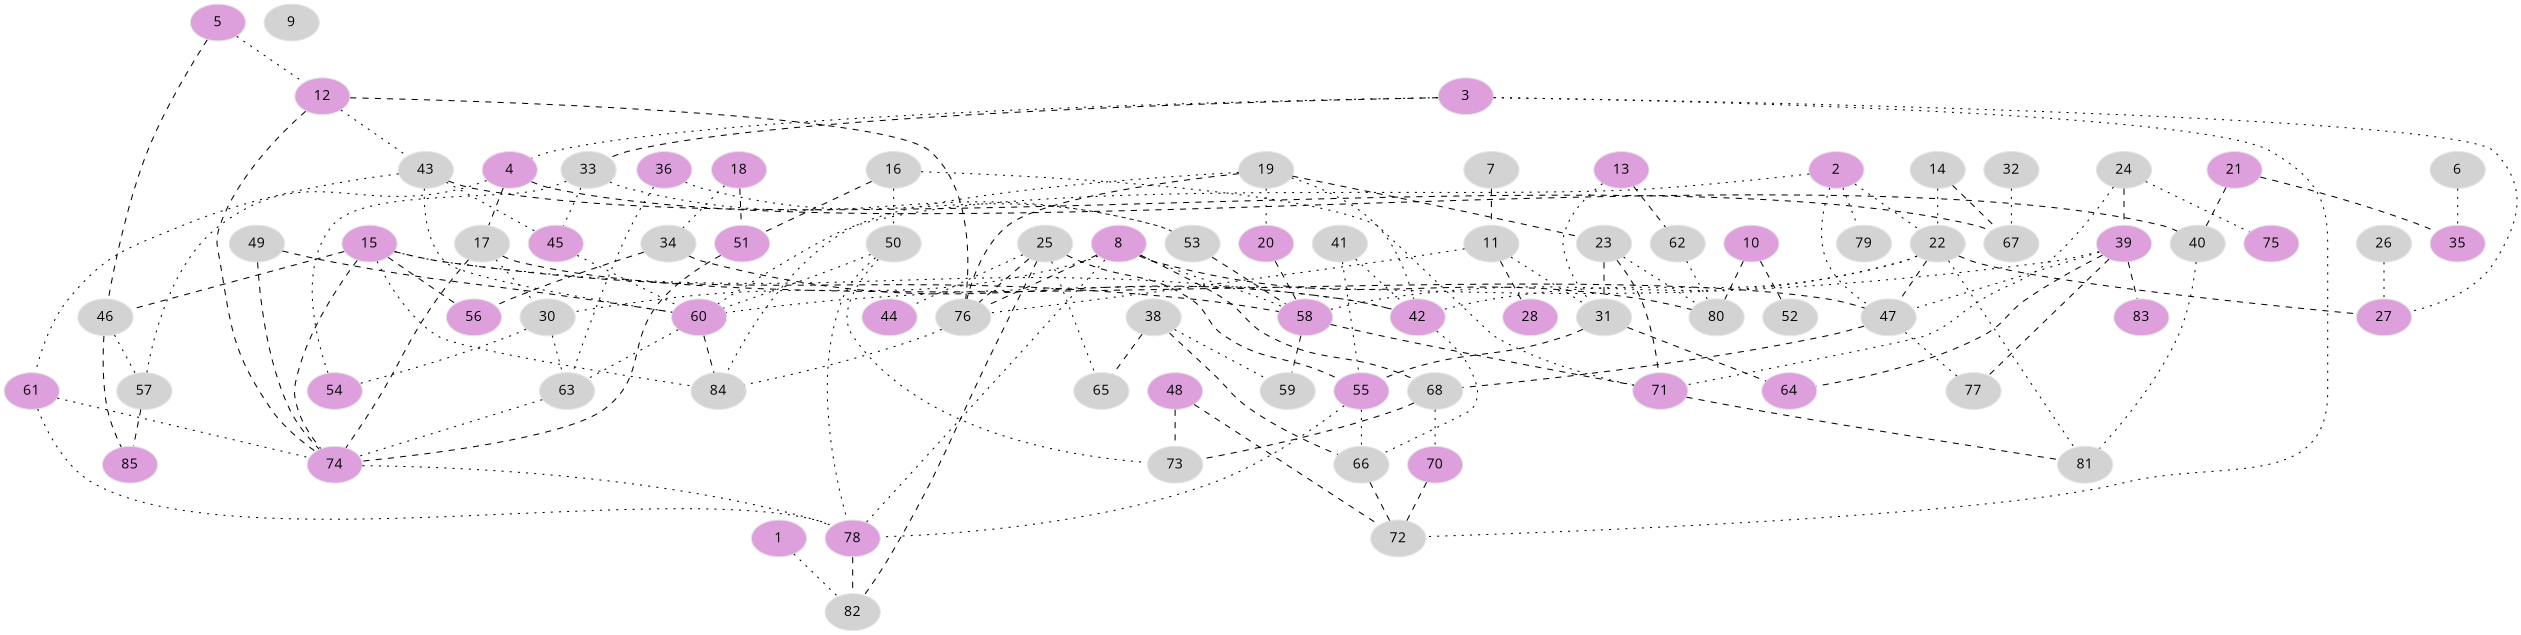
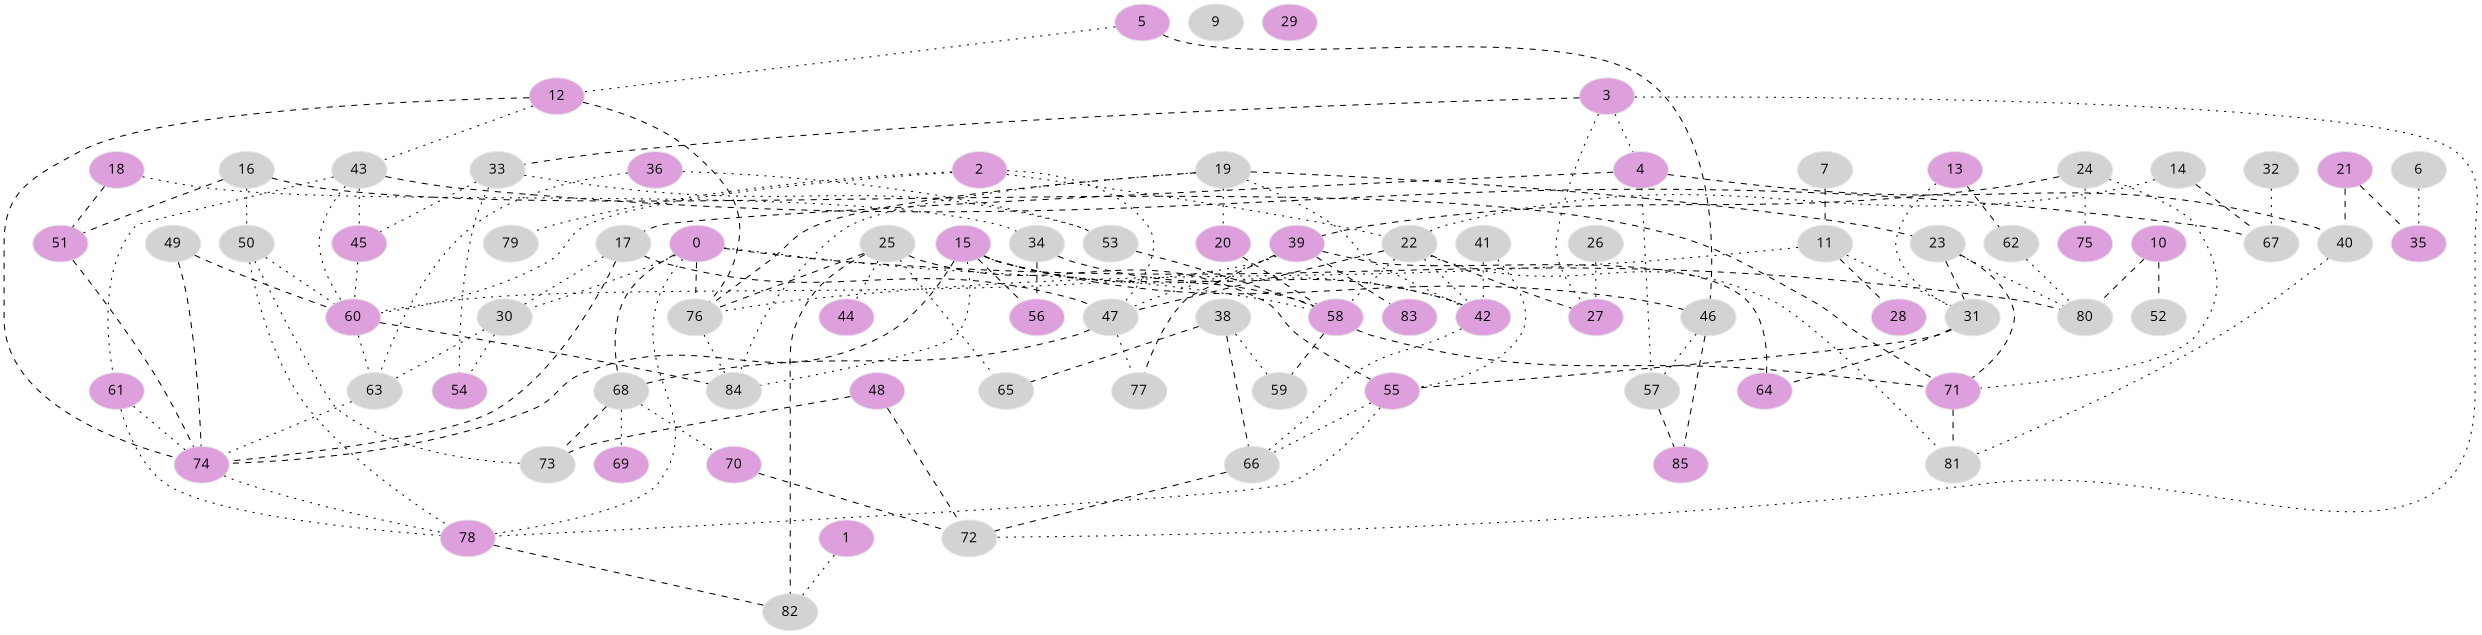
none -> (1290, 23)
(1342, 214) -> (1420, 203)
(1119, 244) -> (697, 244)
none -> (621, 465)
